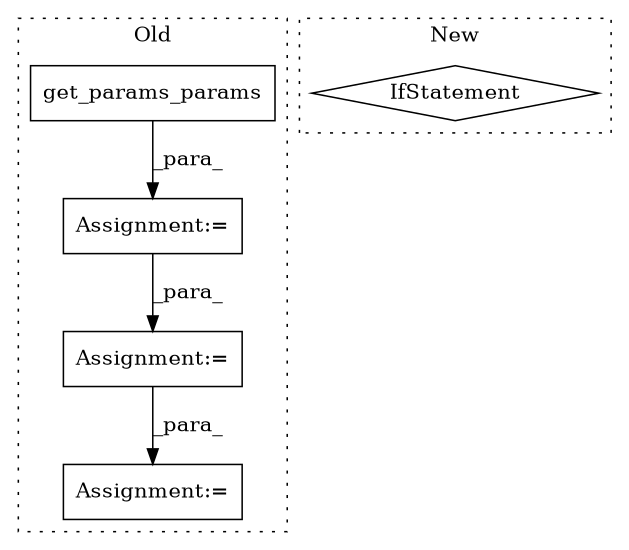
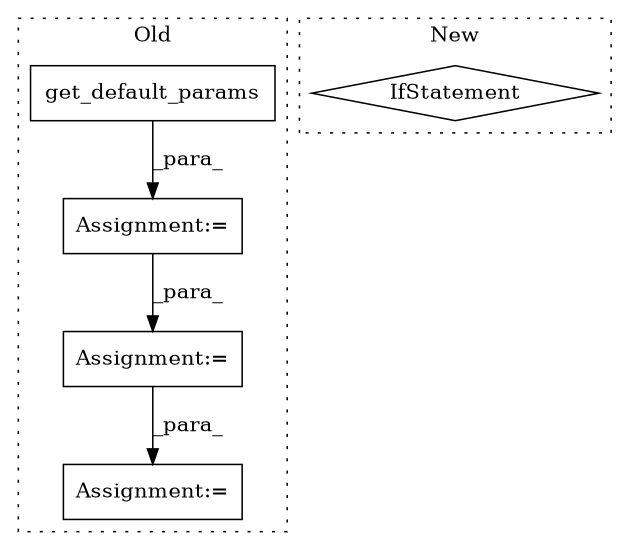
(153, 93) -> (153, 93)
